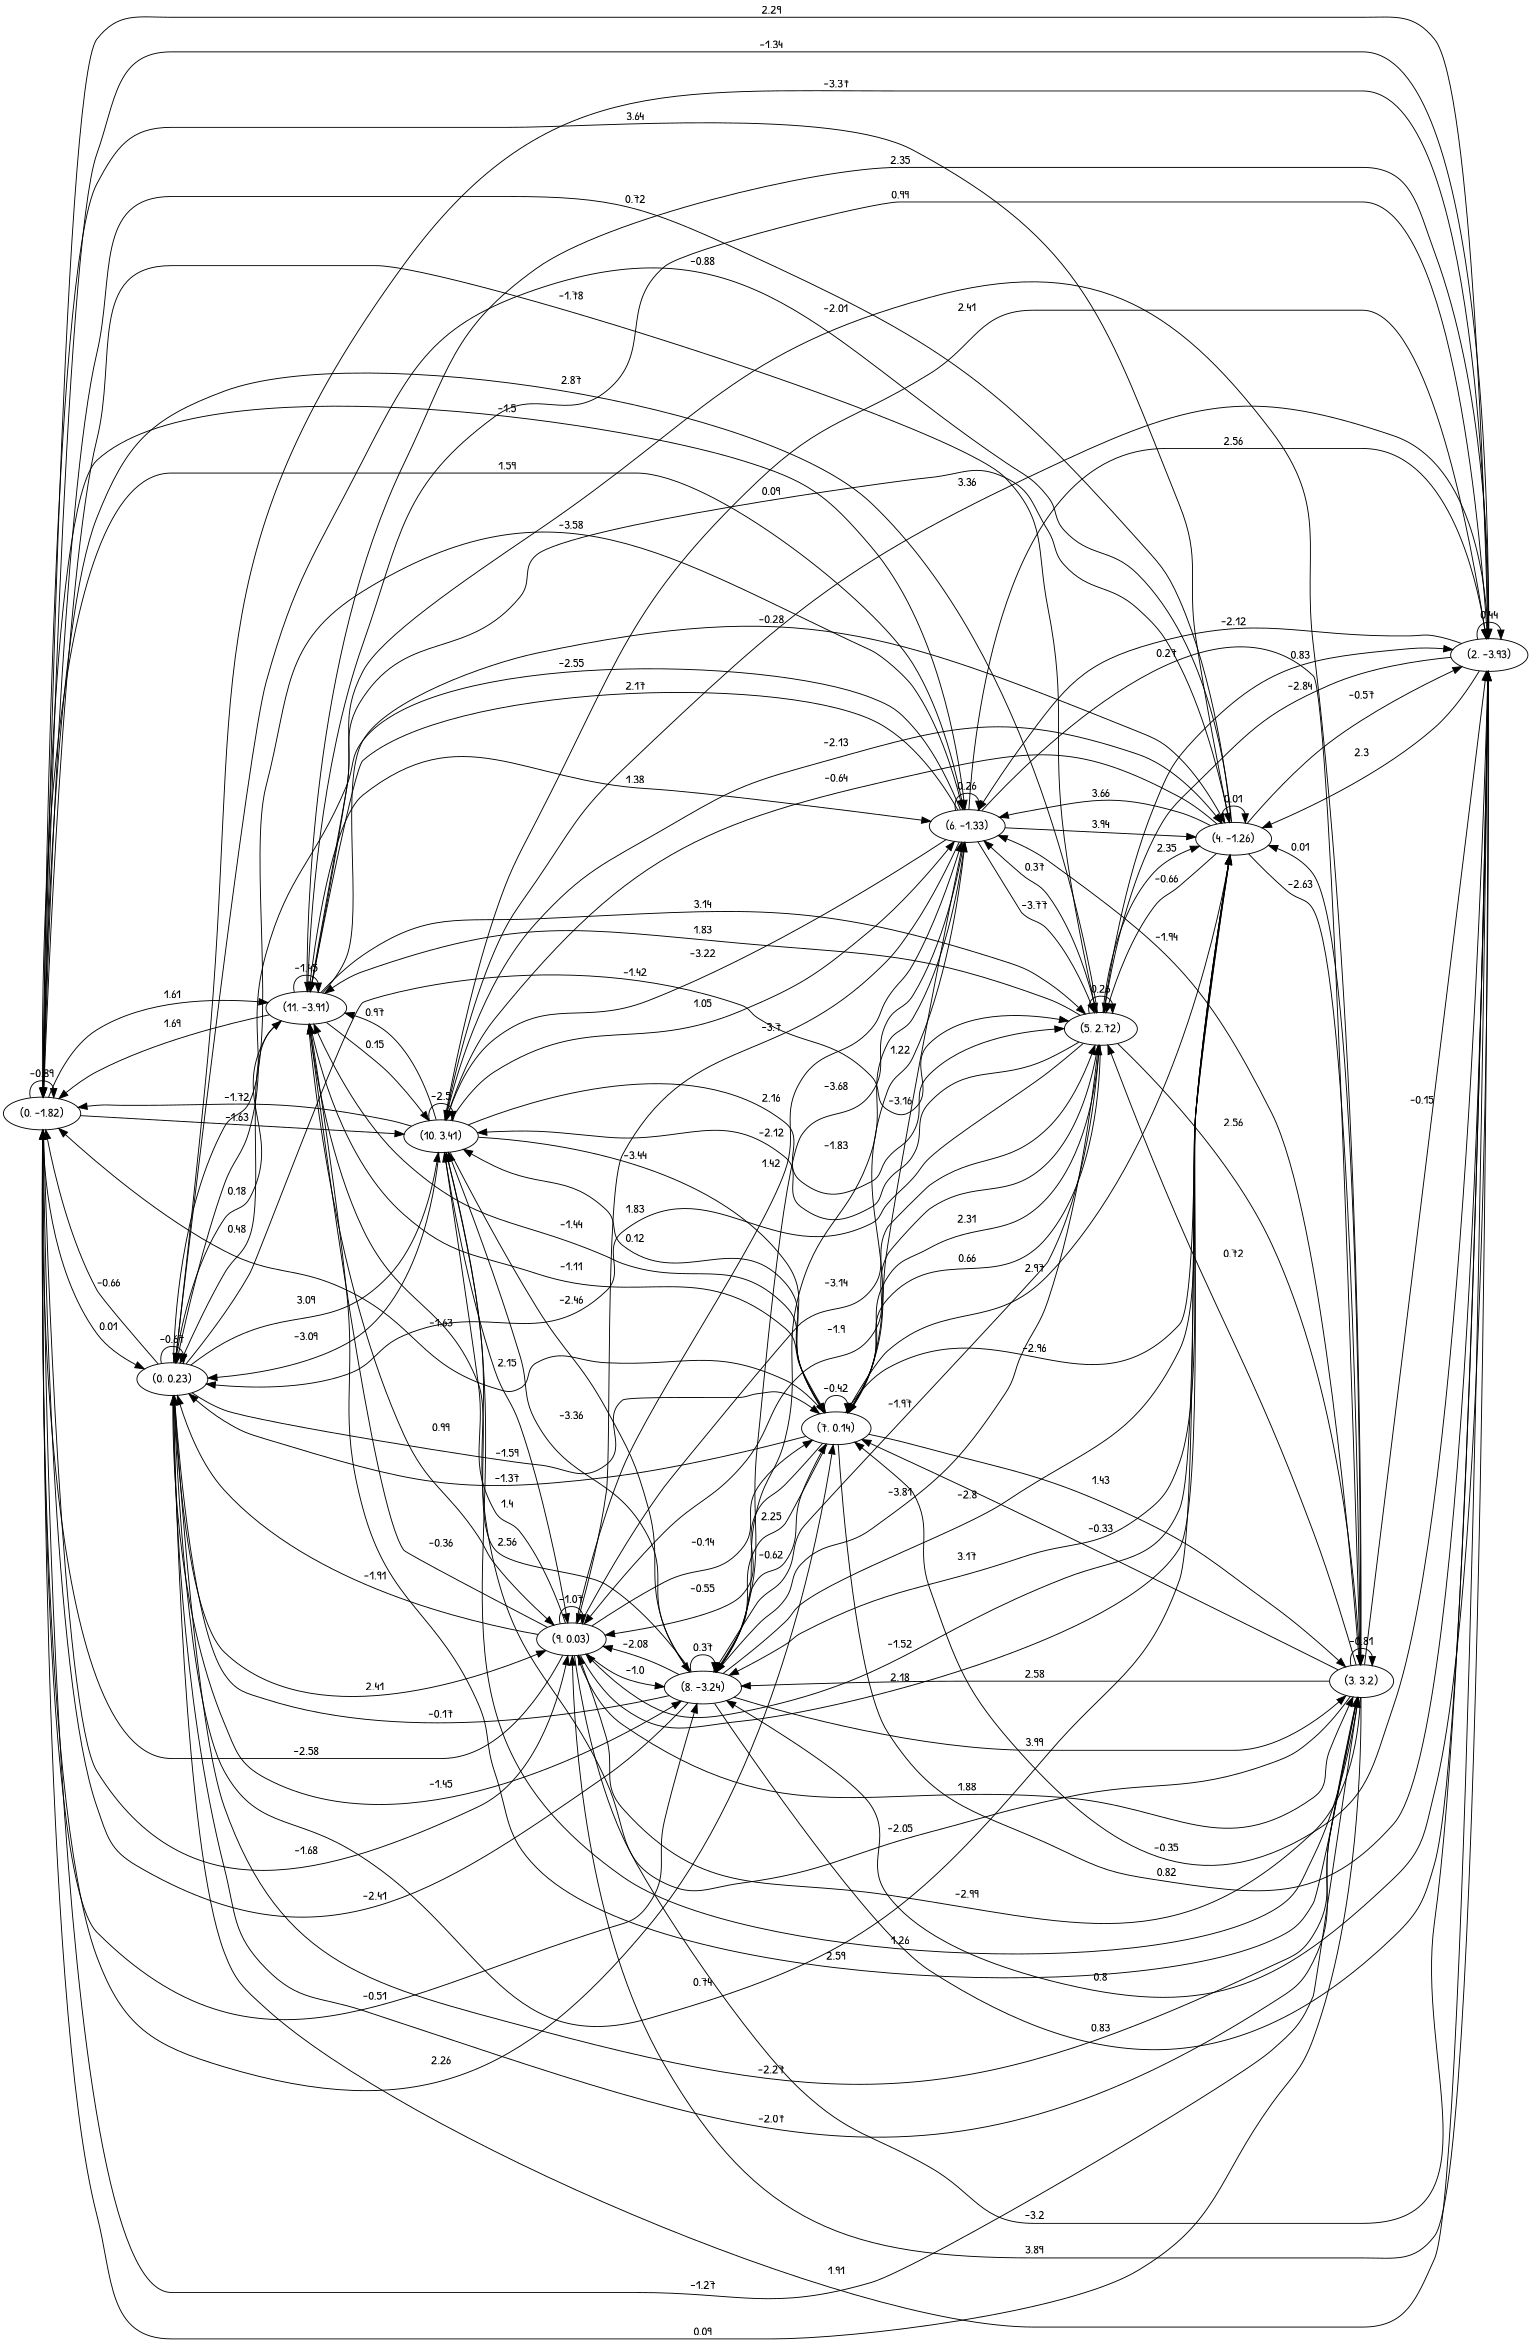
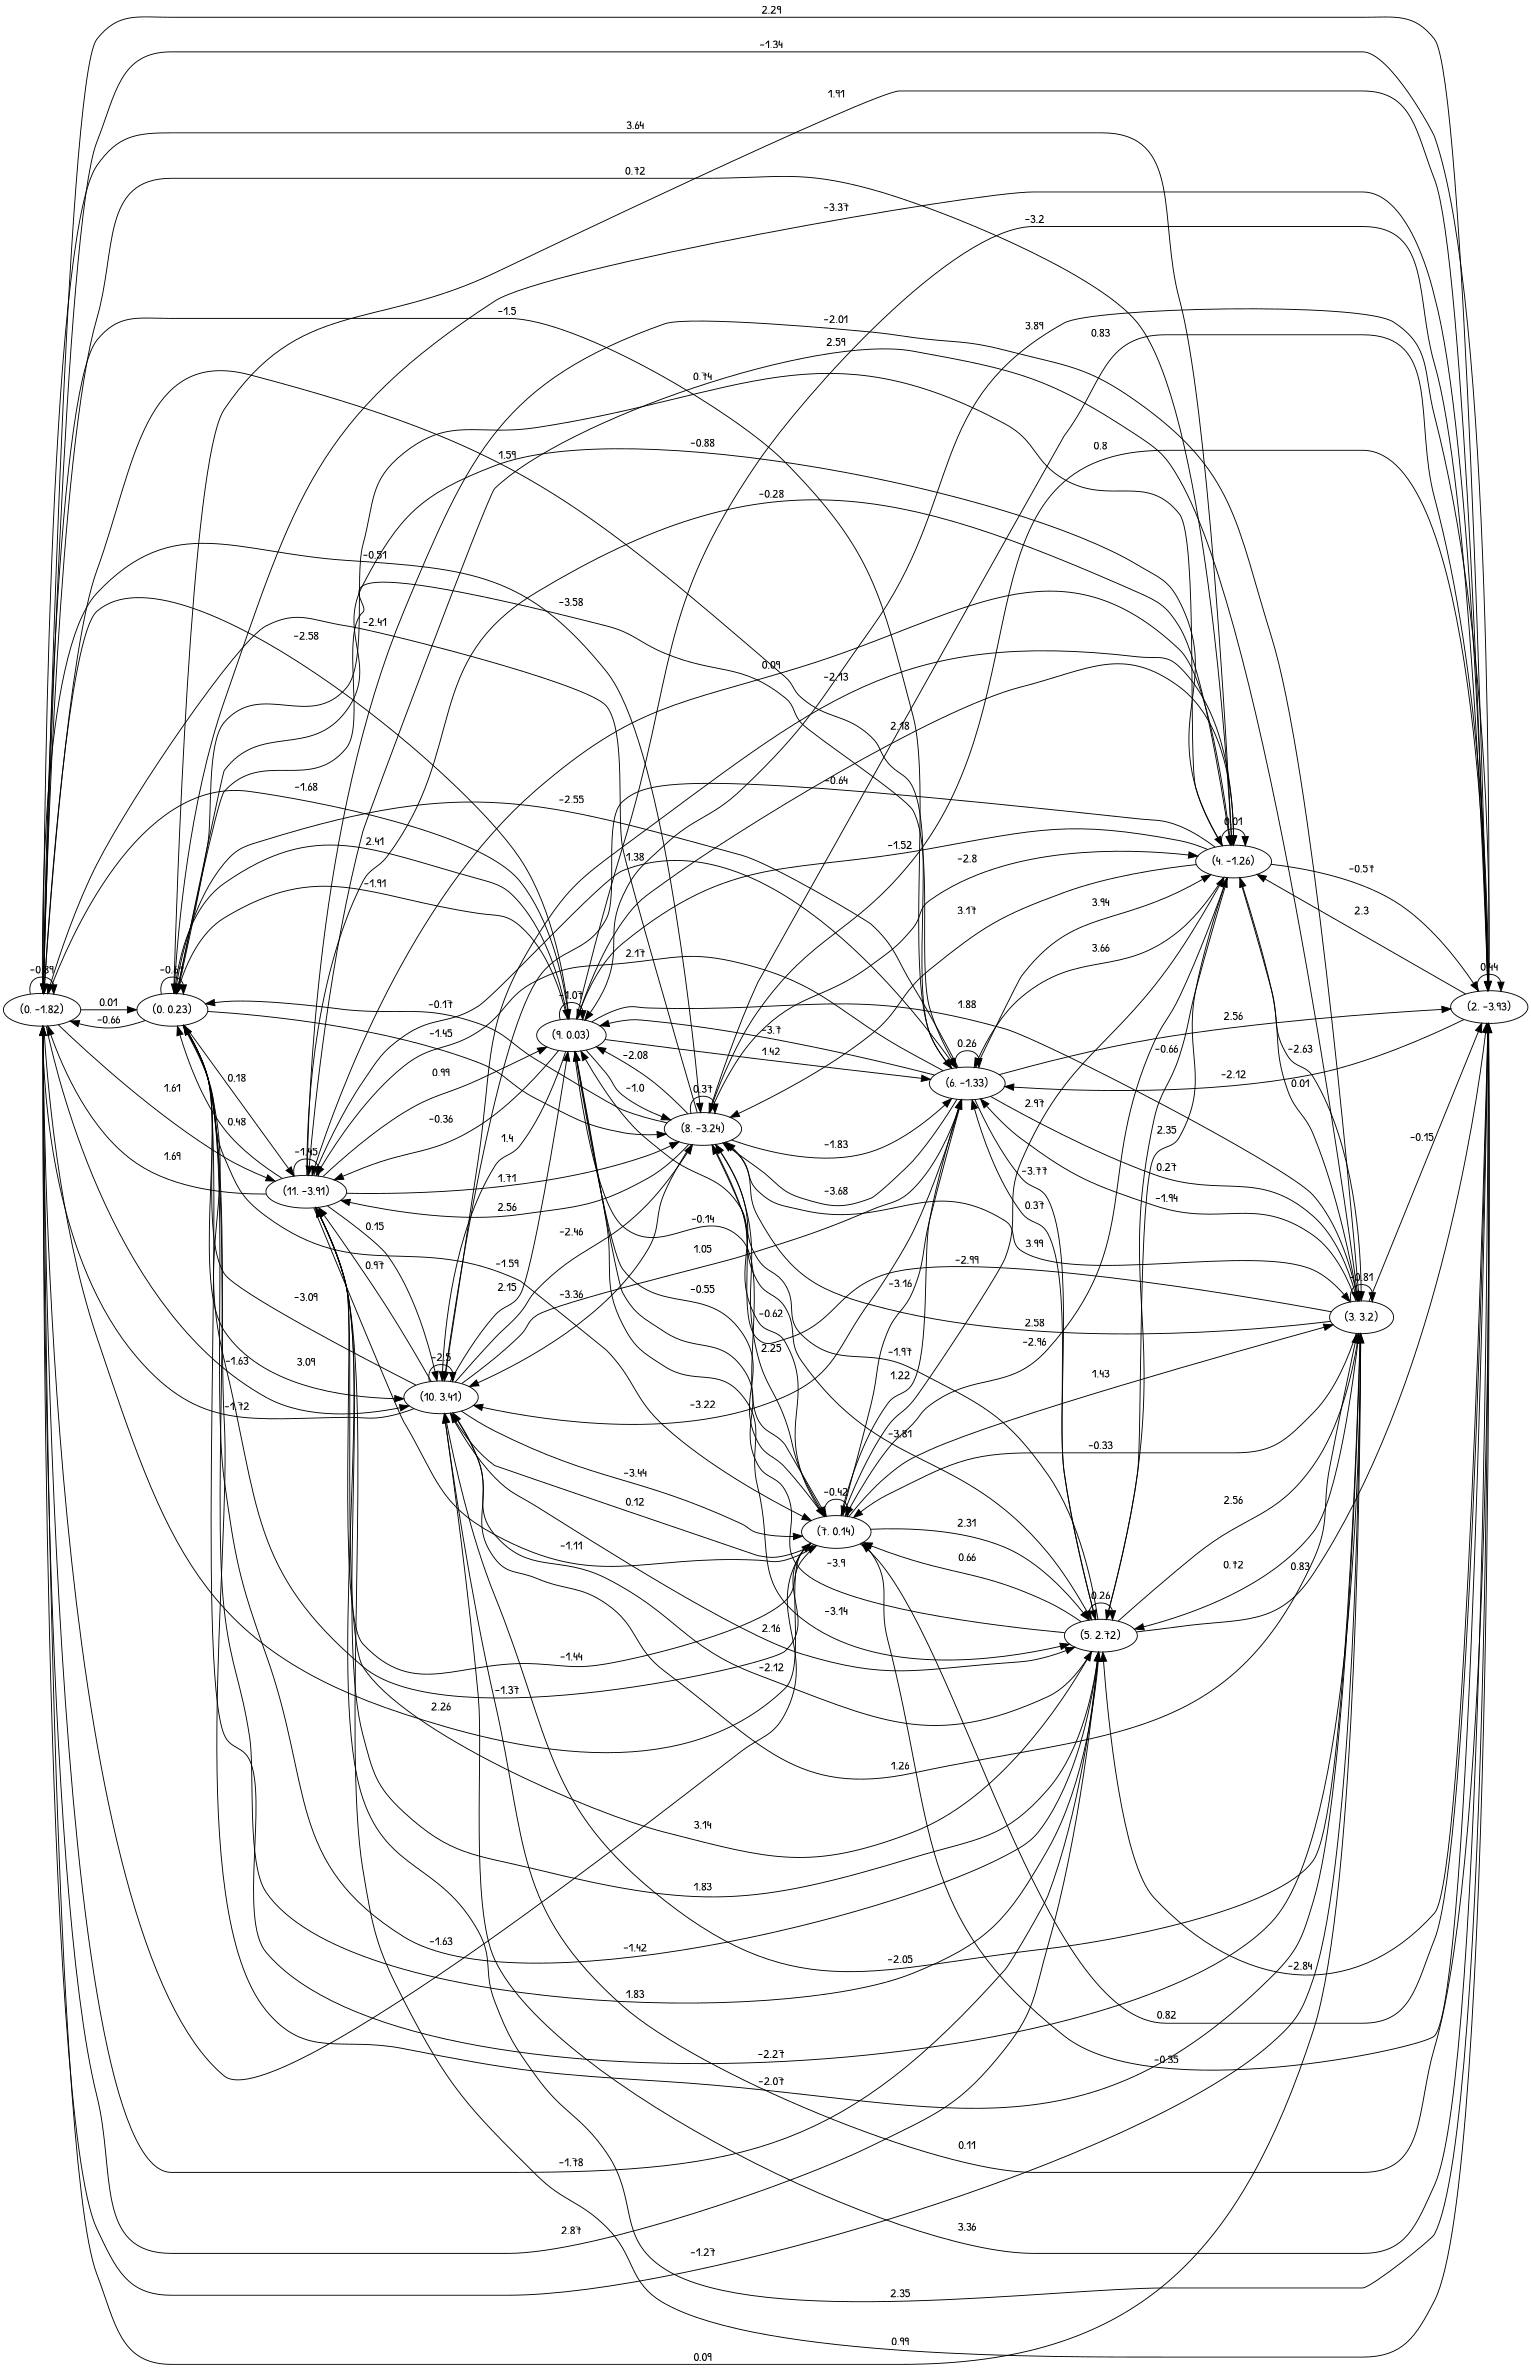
(967, 308) -> (967, 2146)
none -> (511, 1185)
(836, 1330) -> (836, 1563)
